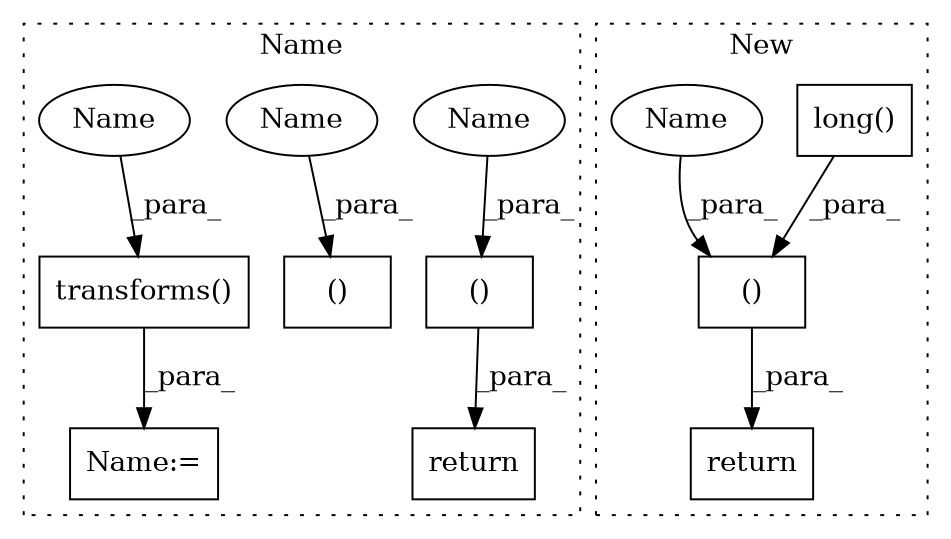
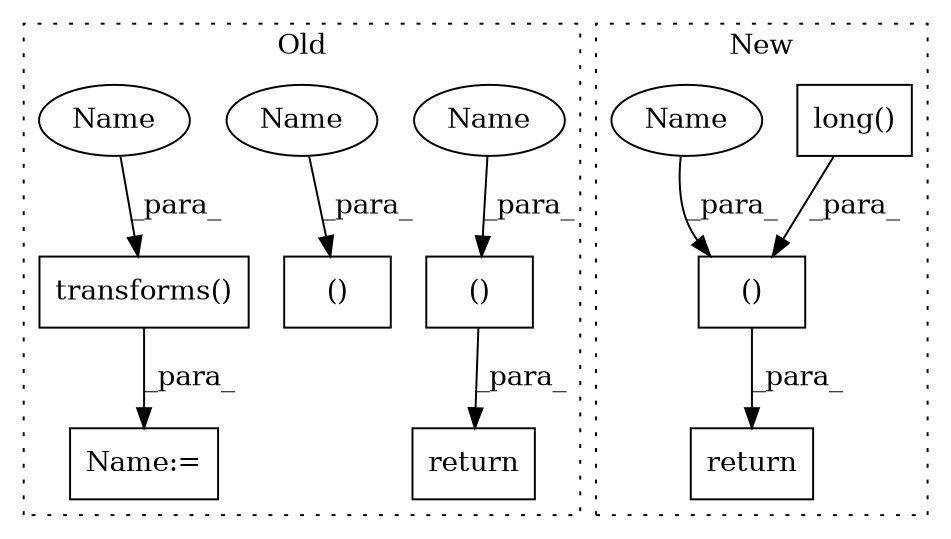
(302, 46) -> (302, 46)
